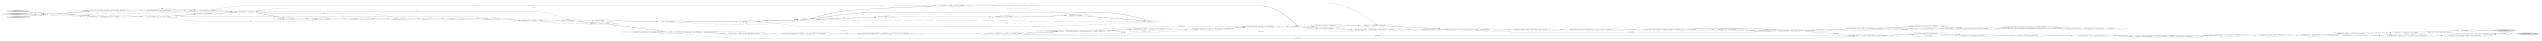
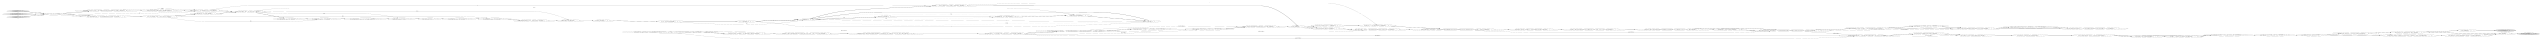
(603, 24) -> none
